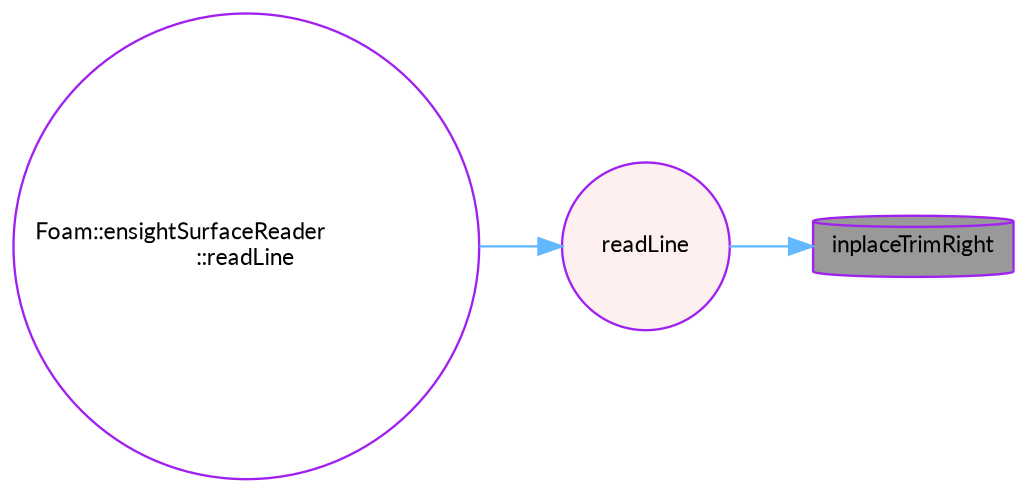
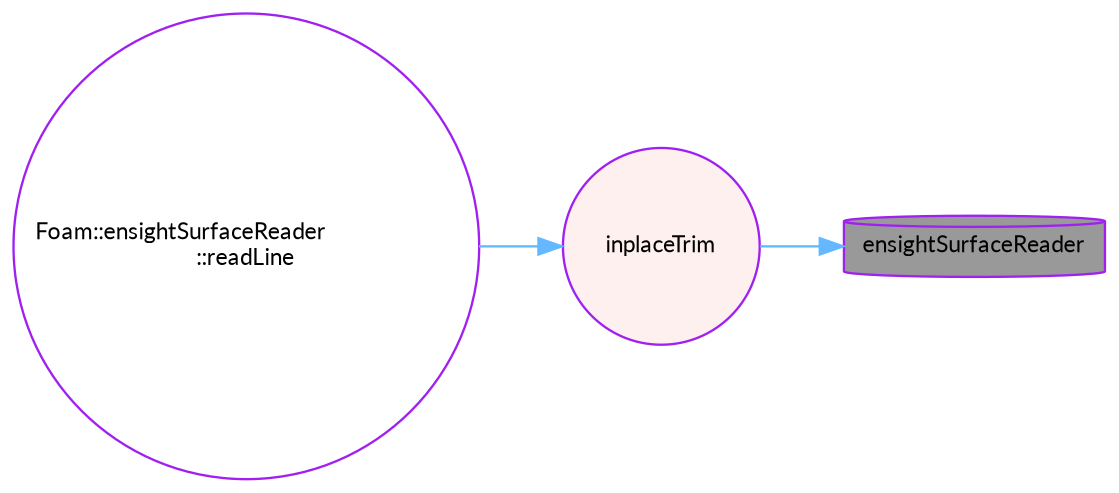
(646, 246) -> (661, 246)
(913, 246) -> (974, 246)
